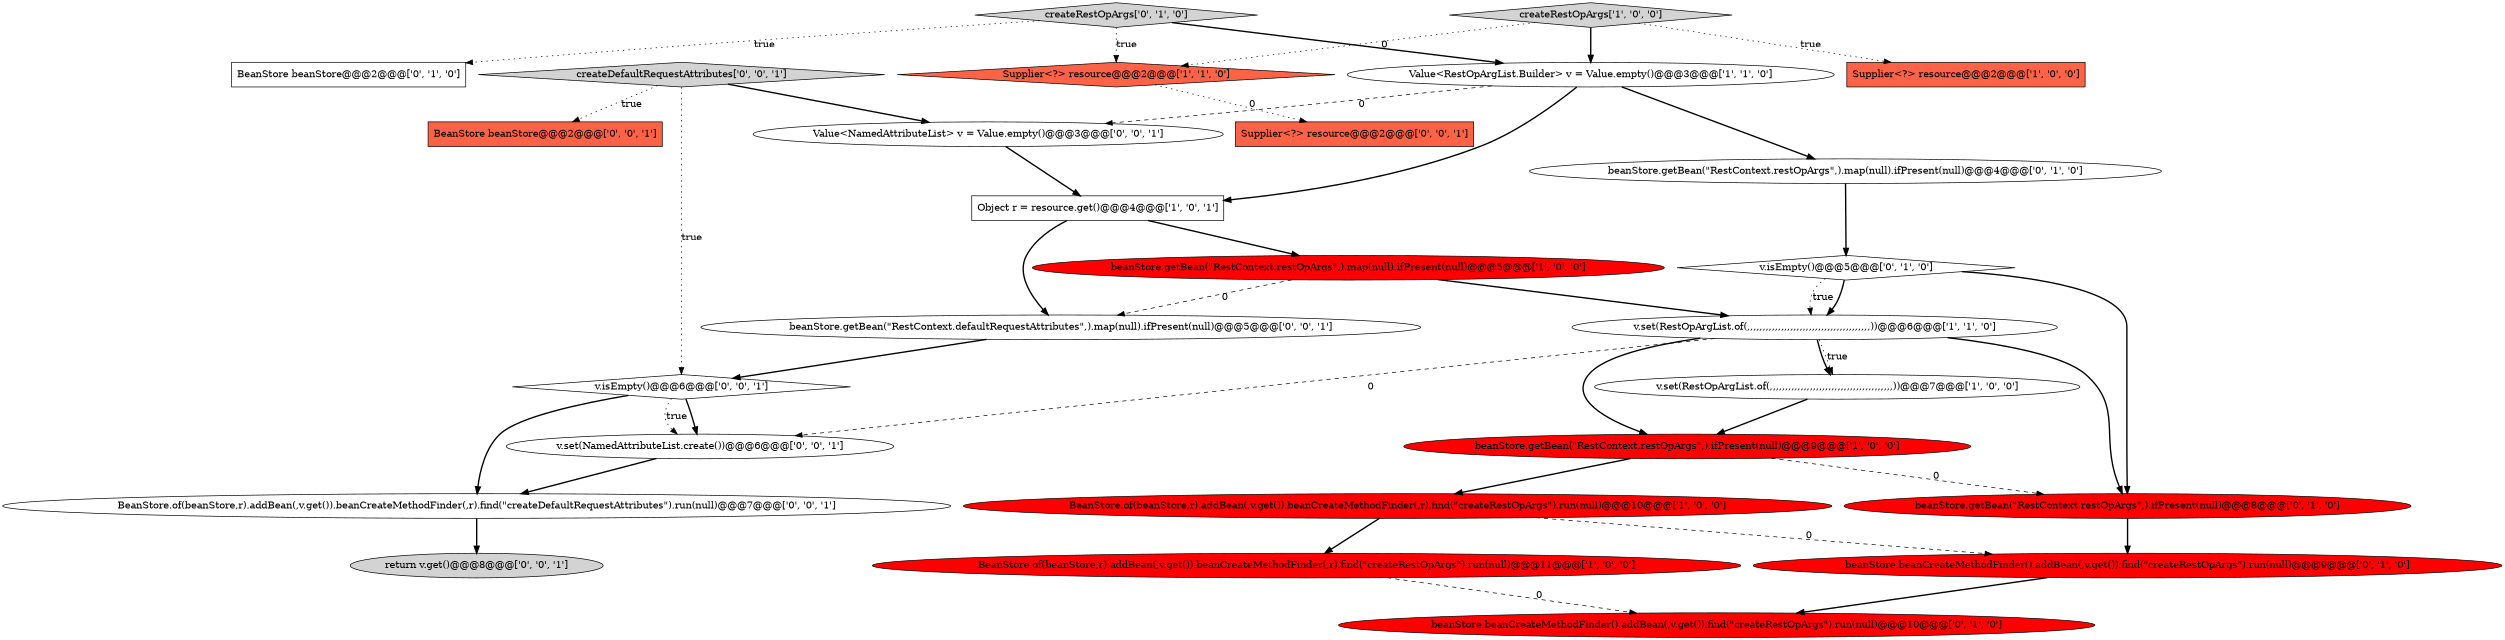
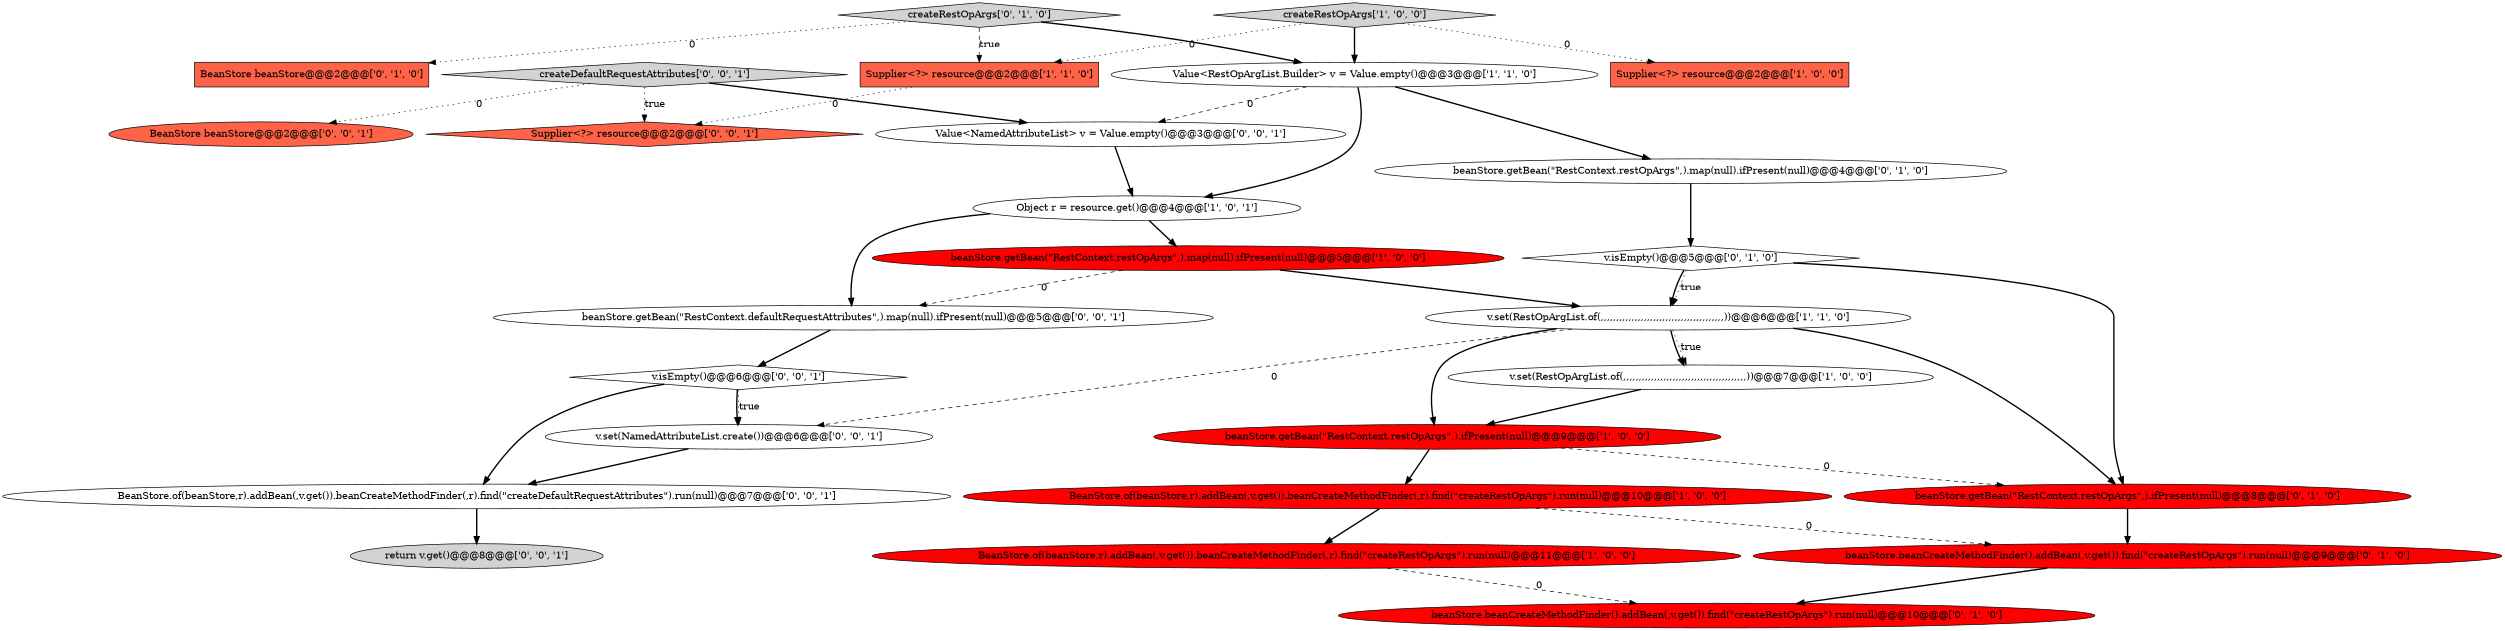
(1116, 41) -> (979, 41)
(765, 45) -> (692, 45)
(1811, 45) -> (1567, 45)
(349, 75) -> (312, 75)
(1116, 75) -> (979, 75)
(632, 104) -> (479, 104)
(545, 134) -> (261, 134)
(1355, 134) -> (644, 134)
(1098, 208) -> (1137, 208)
(681, 227) -> (644, 101)
